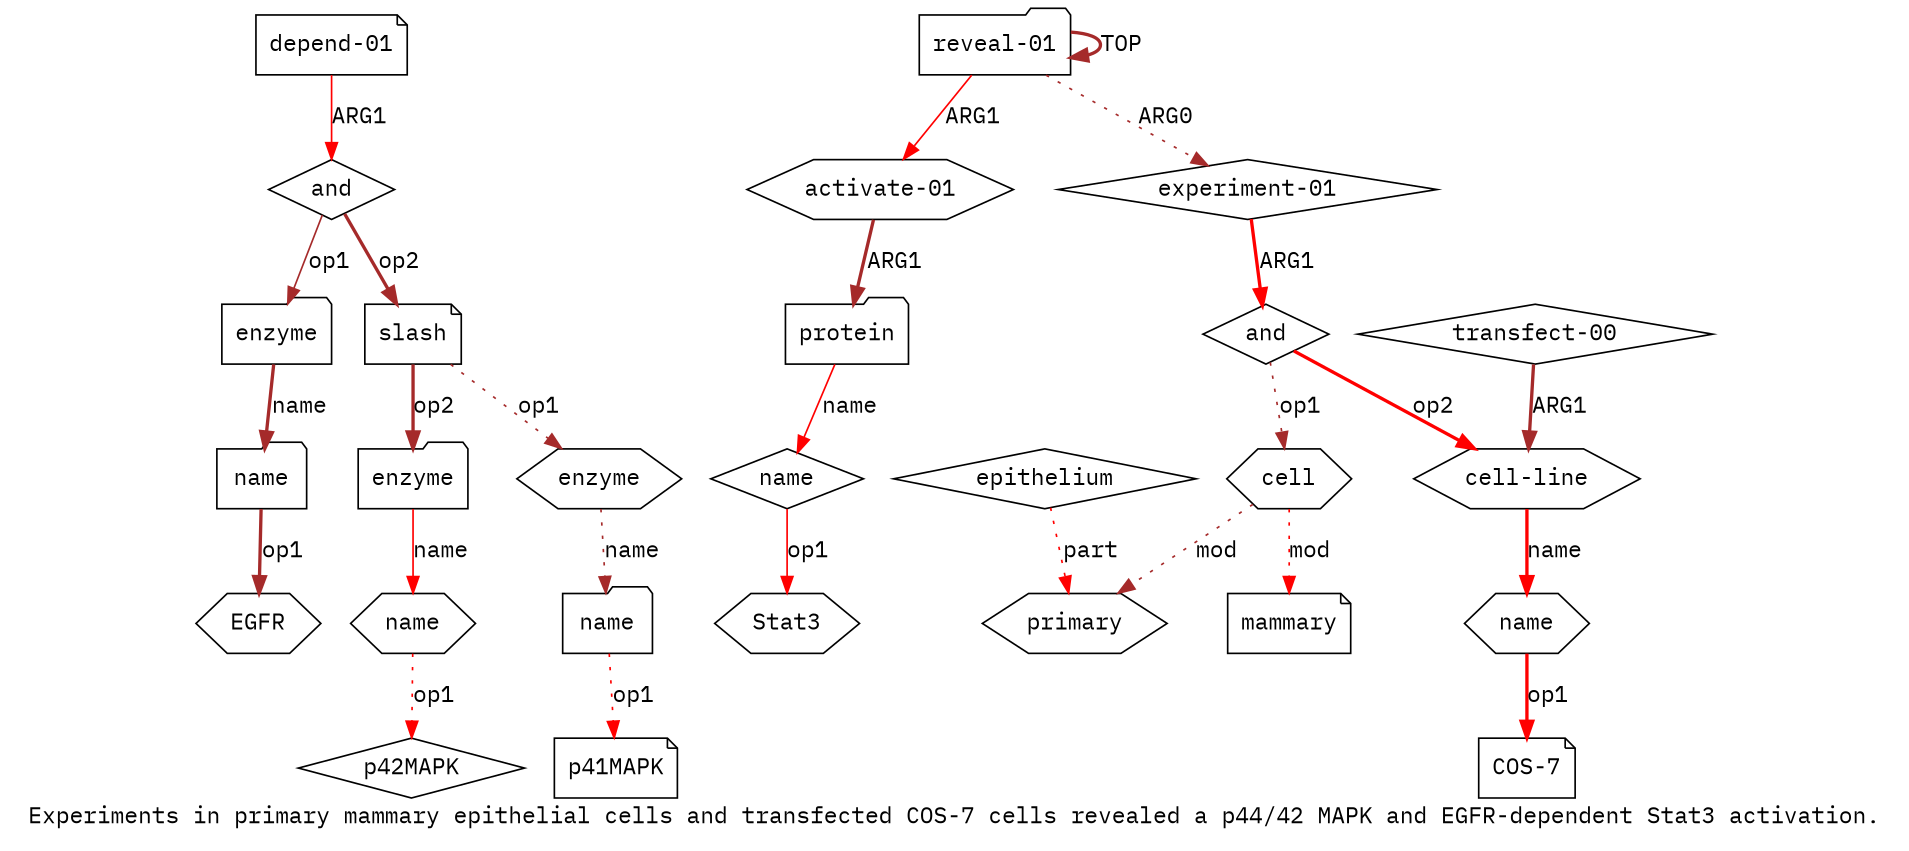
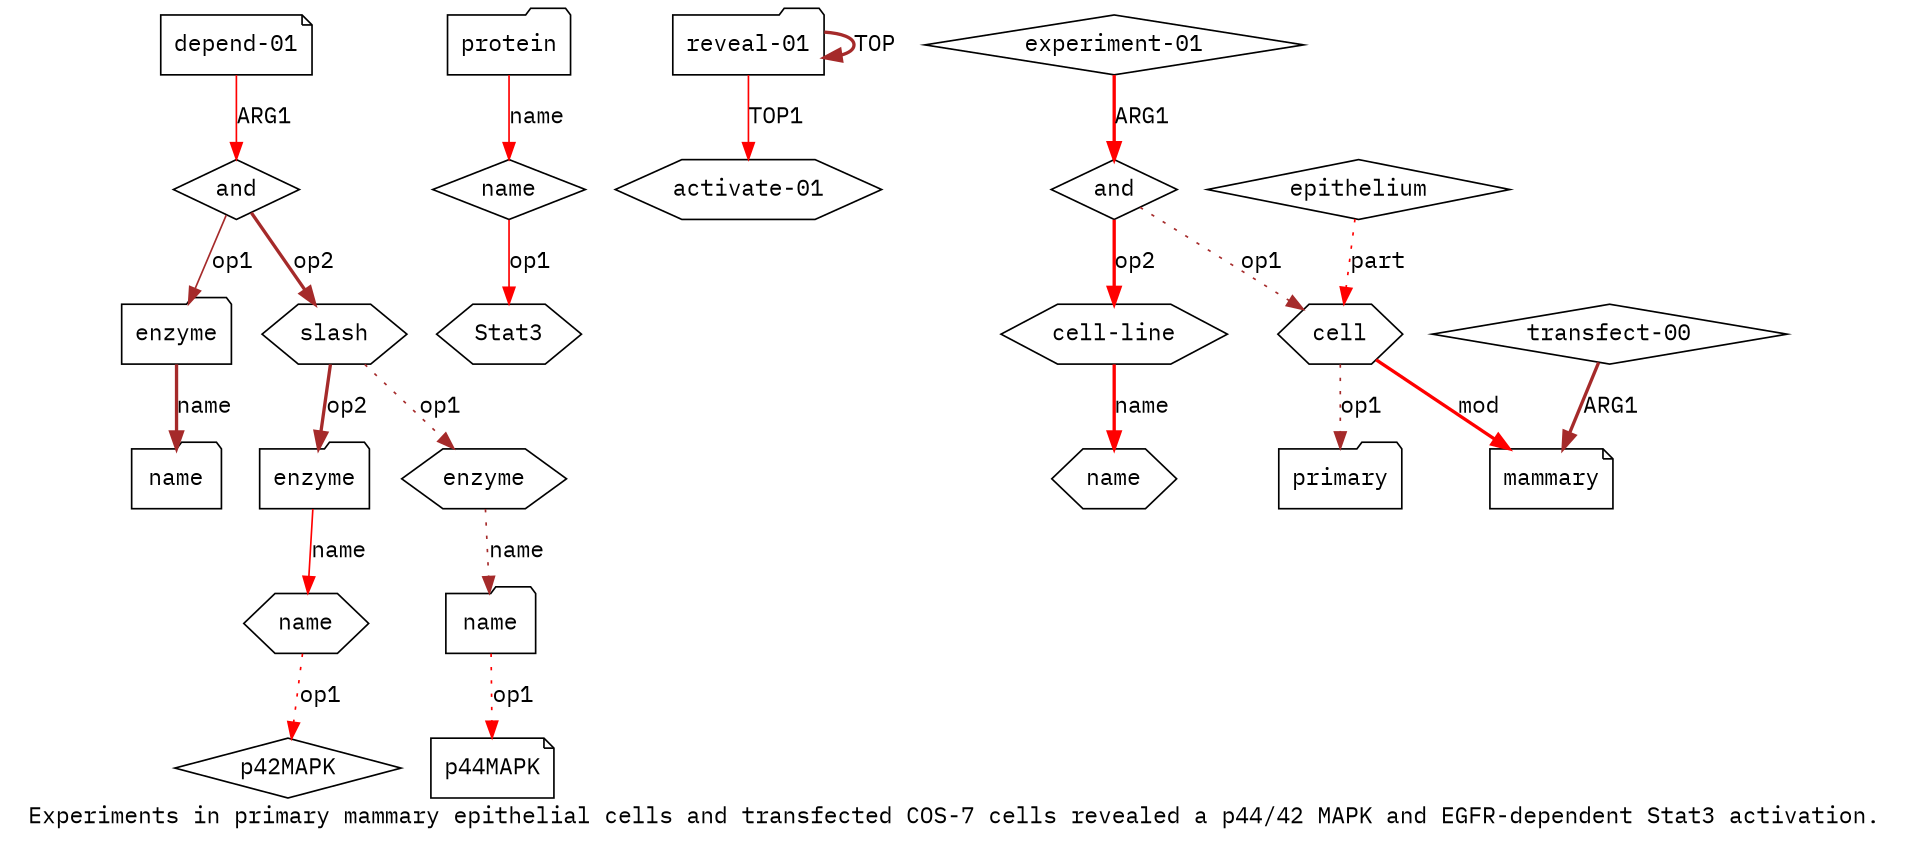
(1120, 116) -> none
(973, 117) -> (777, 117)
(866, 253) -> none
(413, 334) -> (334, 334)
(1532, 398) -> (1584, 398)
(1058, 542) -> (1351, 253)
(1289, 543) -> (1436, 400)
(1217, 551) -> (1361, 406)
(258, 623) -> none
(1075, 623) -> (1340, 479)
(616, 768) -> (492, 768)
(1527, 768) -> none
